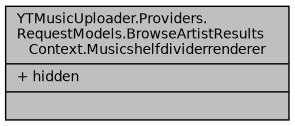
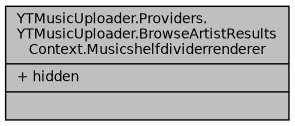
(141, 34) -> (147, 34)
